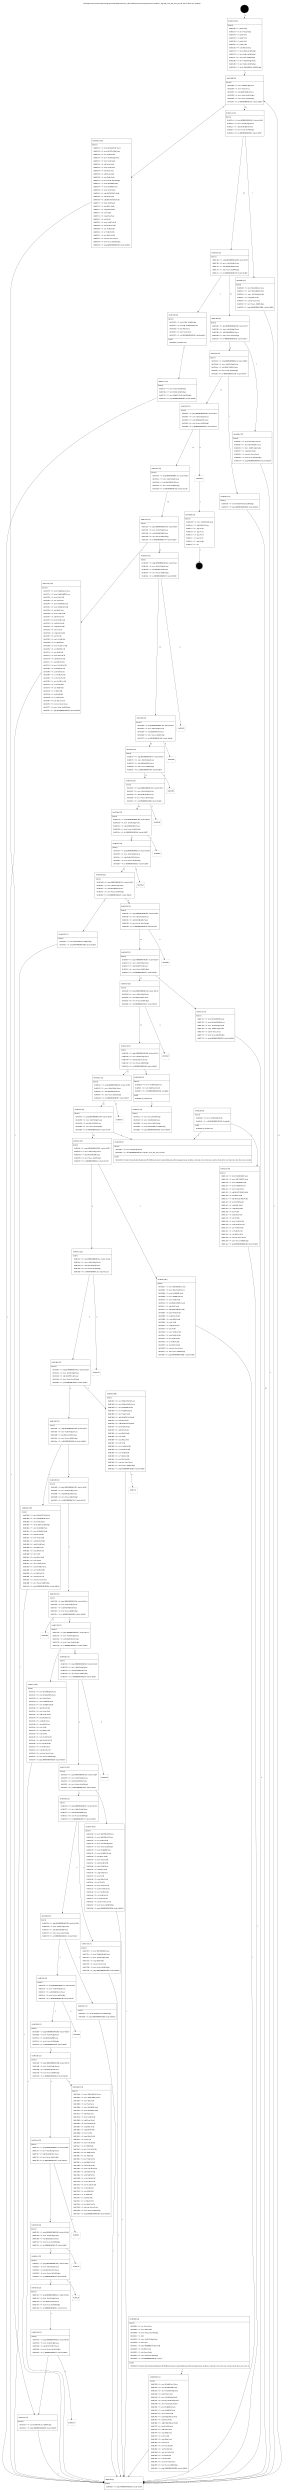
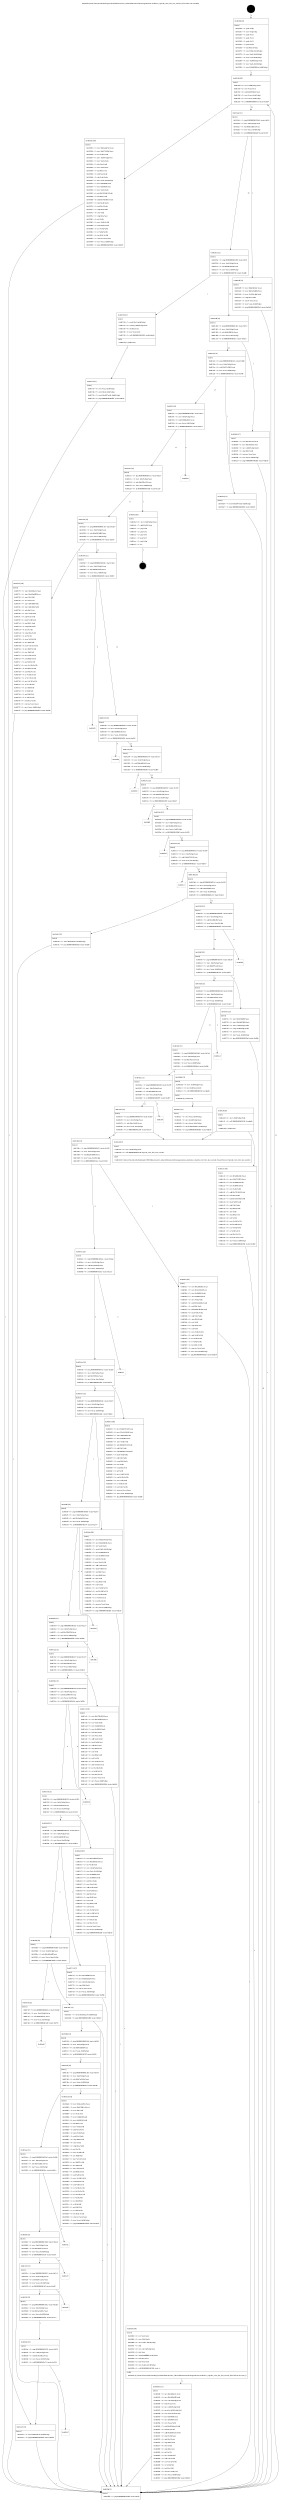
(199, 496) -> (143, 501)
(132, 1479) -> (79, 1580)
(53, 2011) -> (82, 2026)
